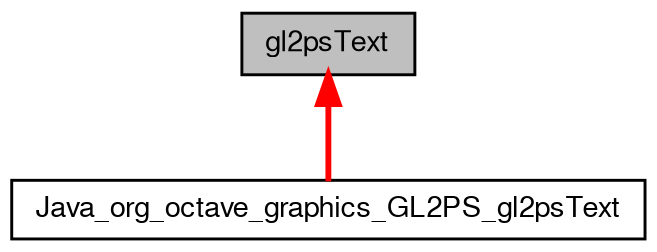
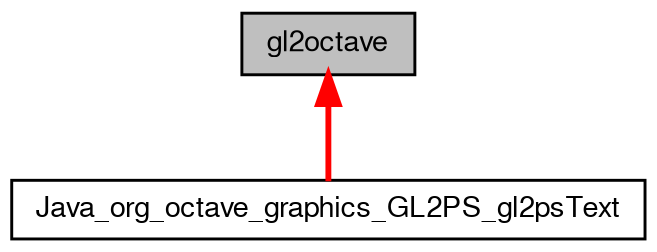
(328, 44) -> (328, 44)
